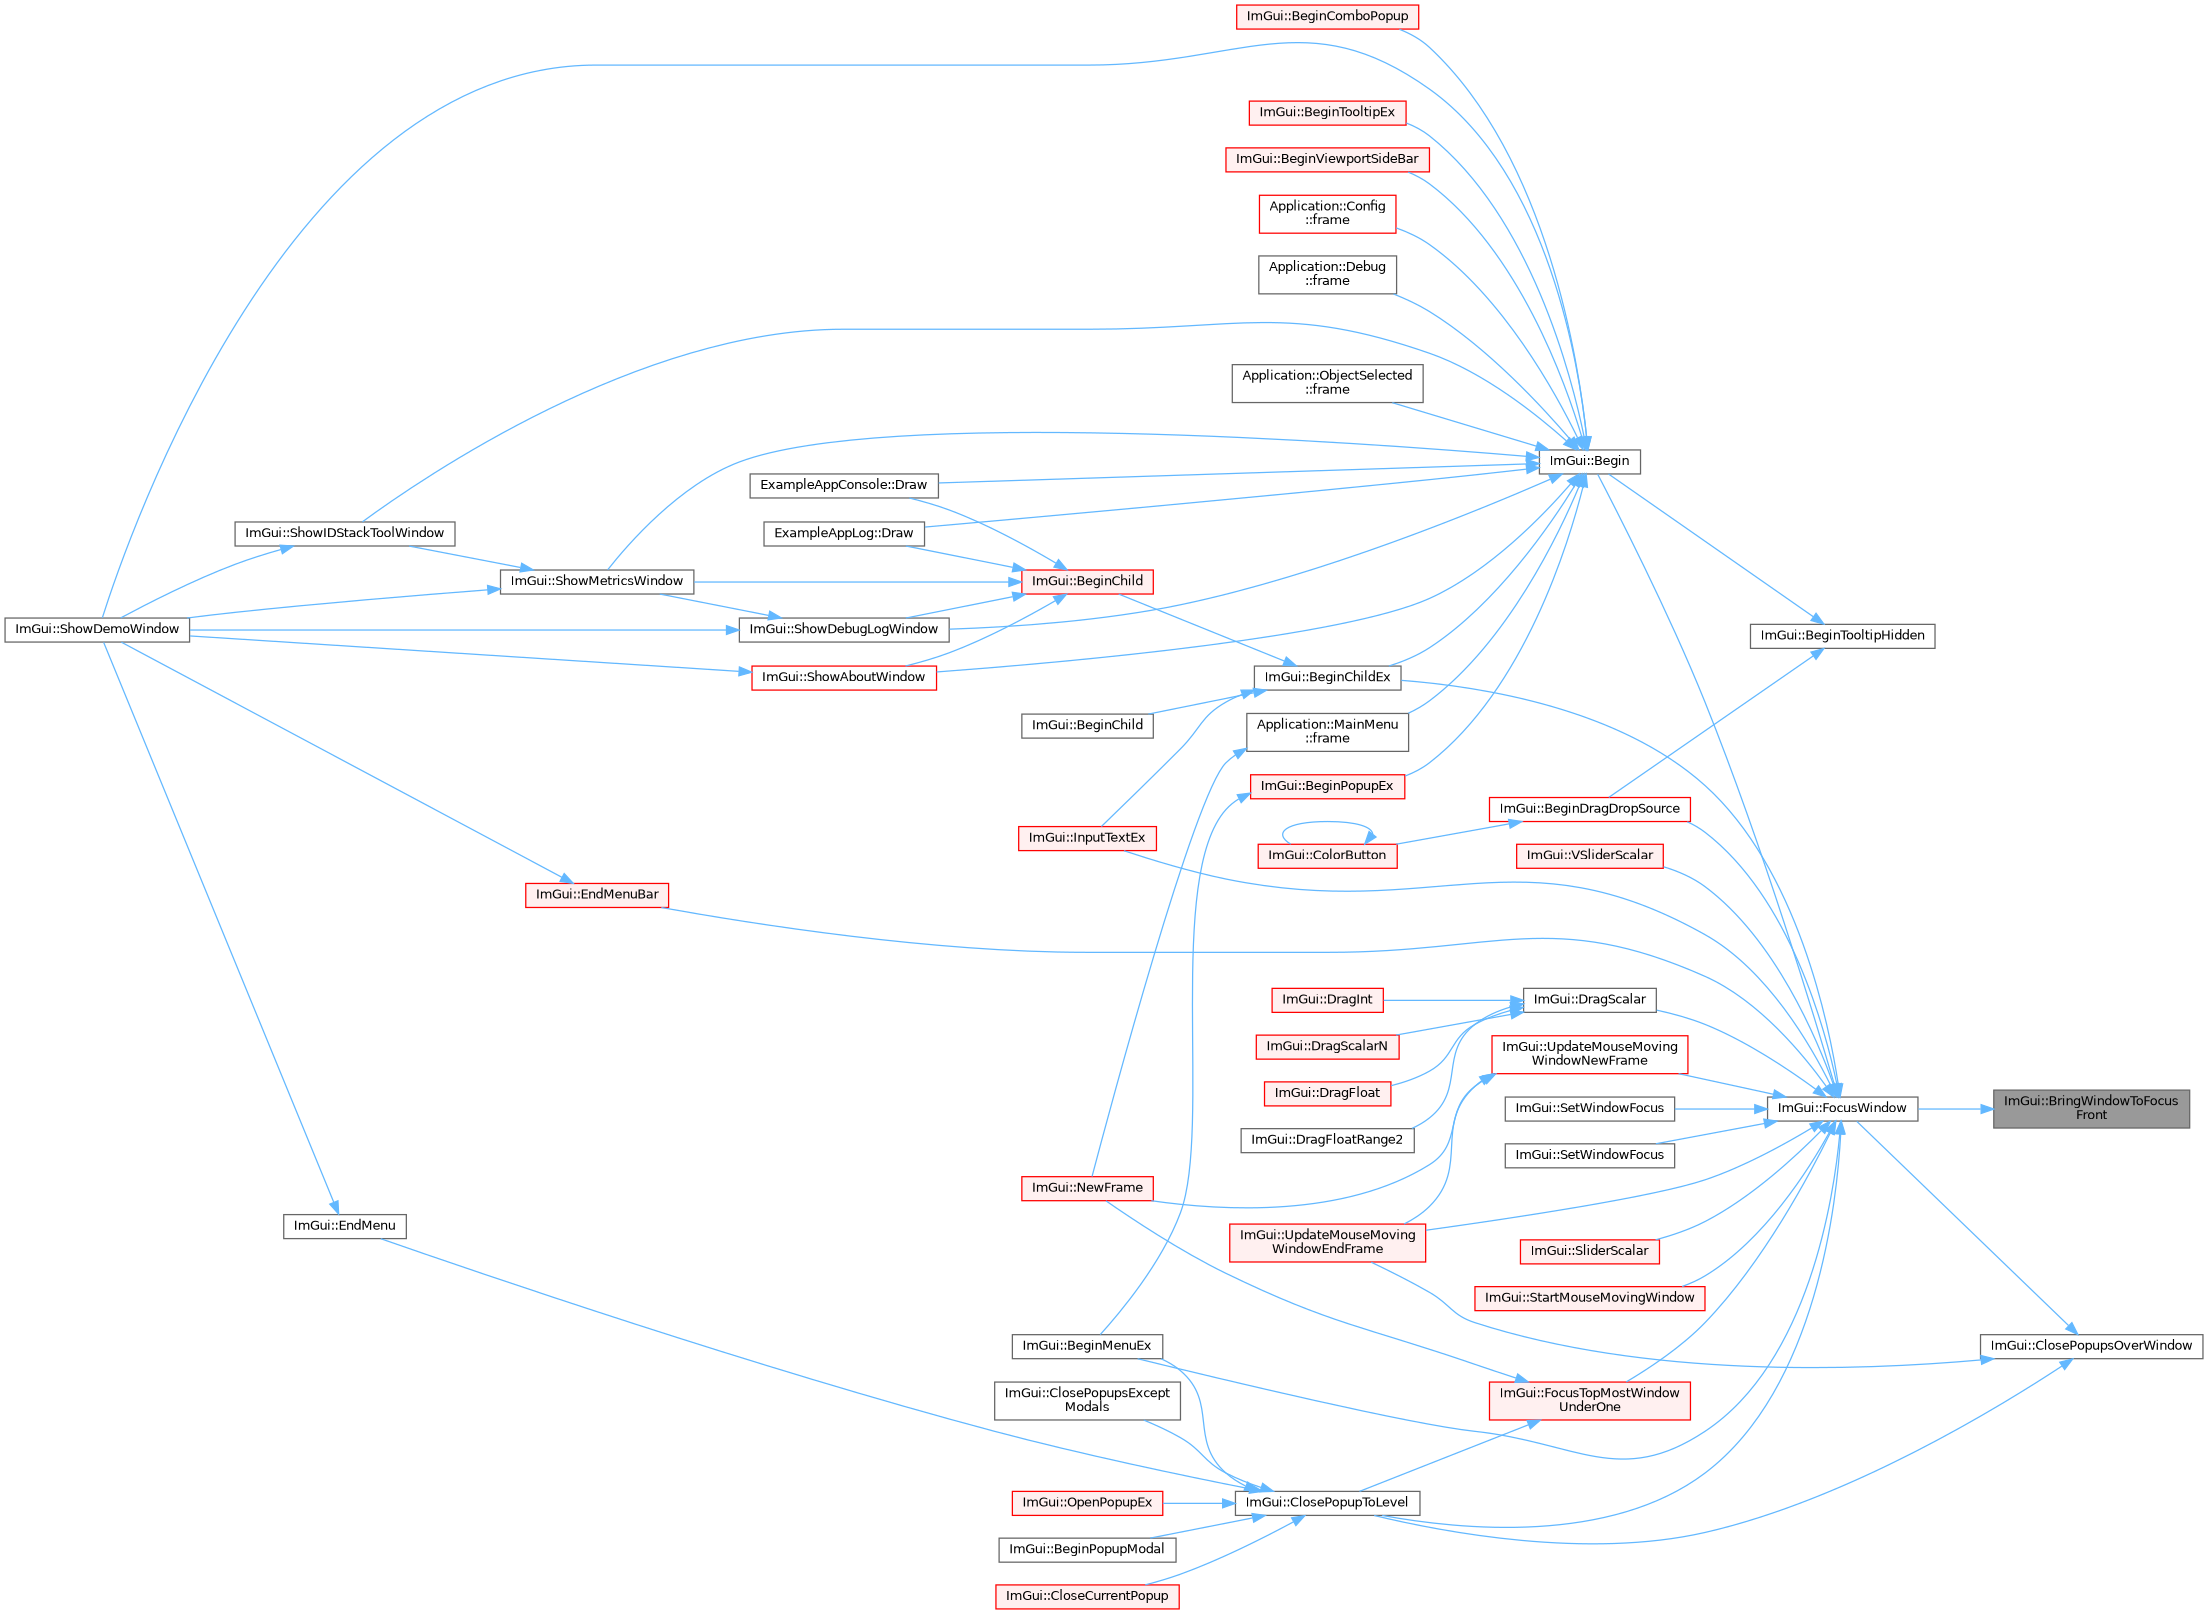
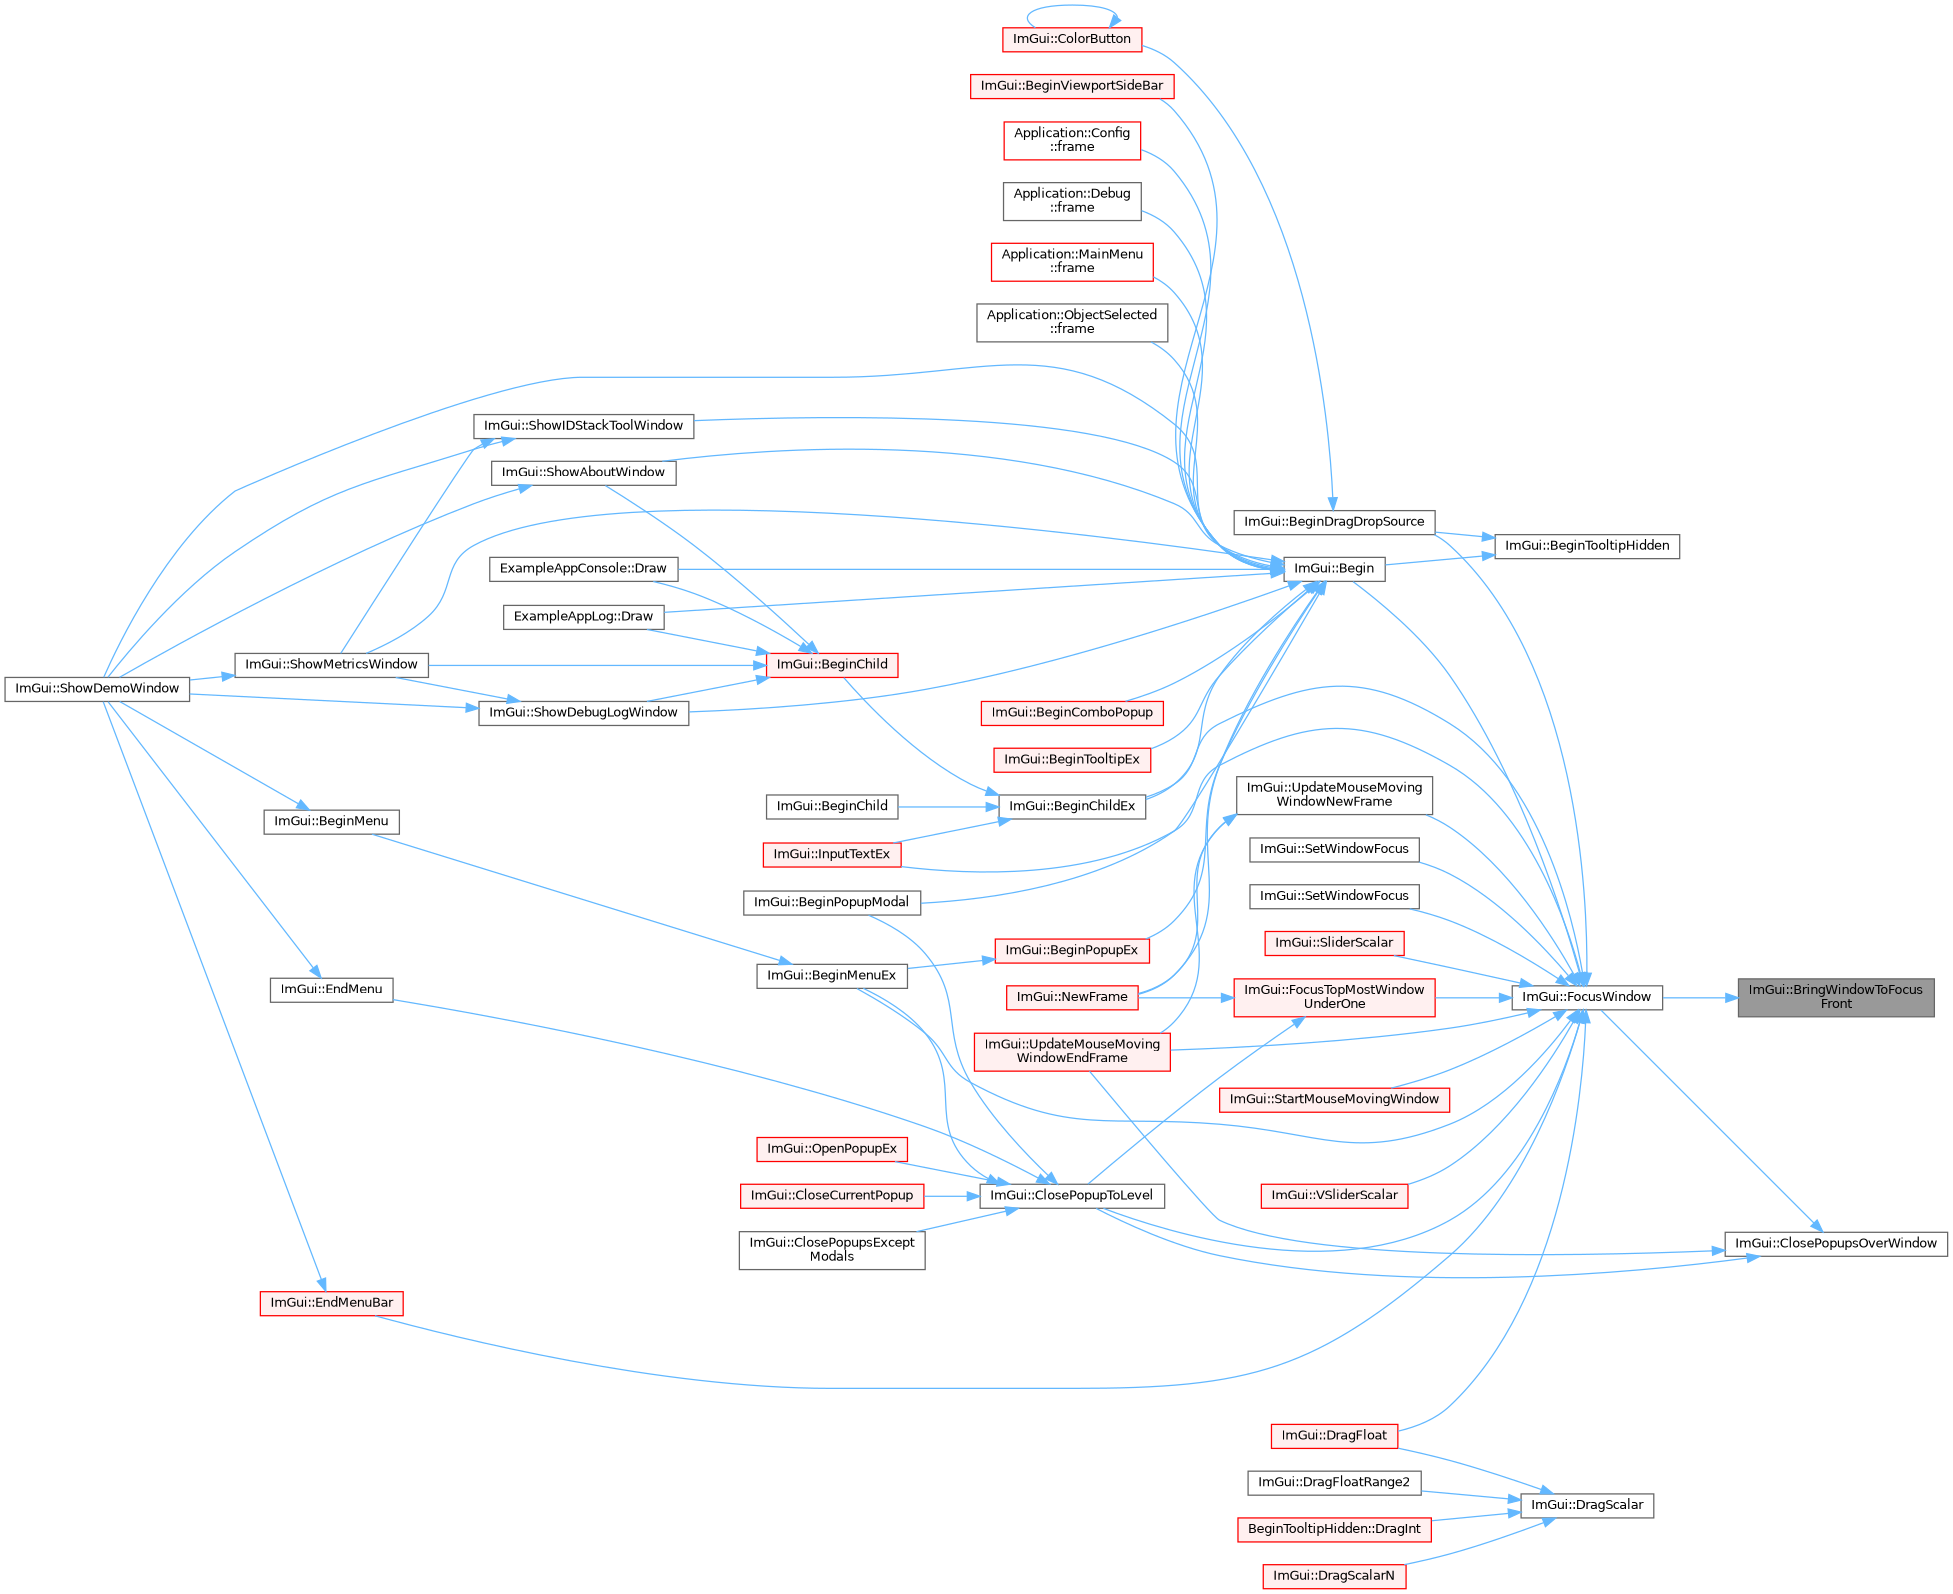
(465, 557) -> (409, 547)
(844, 678) -> (584, 473)
(1328, 732) -> (1072, 262)
(1590, 810) -> (1335, 523)
none -> (332, 822)
none -> (1108, 866)
(1152, 961) -> (1209, 876)
(1328, 1000) -> (1335, 1530)
(1740, 1041) -> (1546, 1244)
(1590, 1055) -> (1335, 796)
